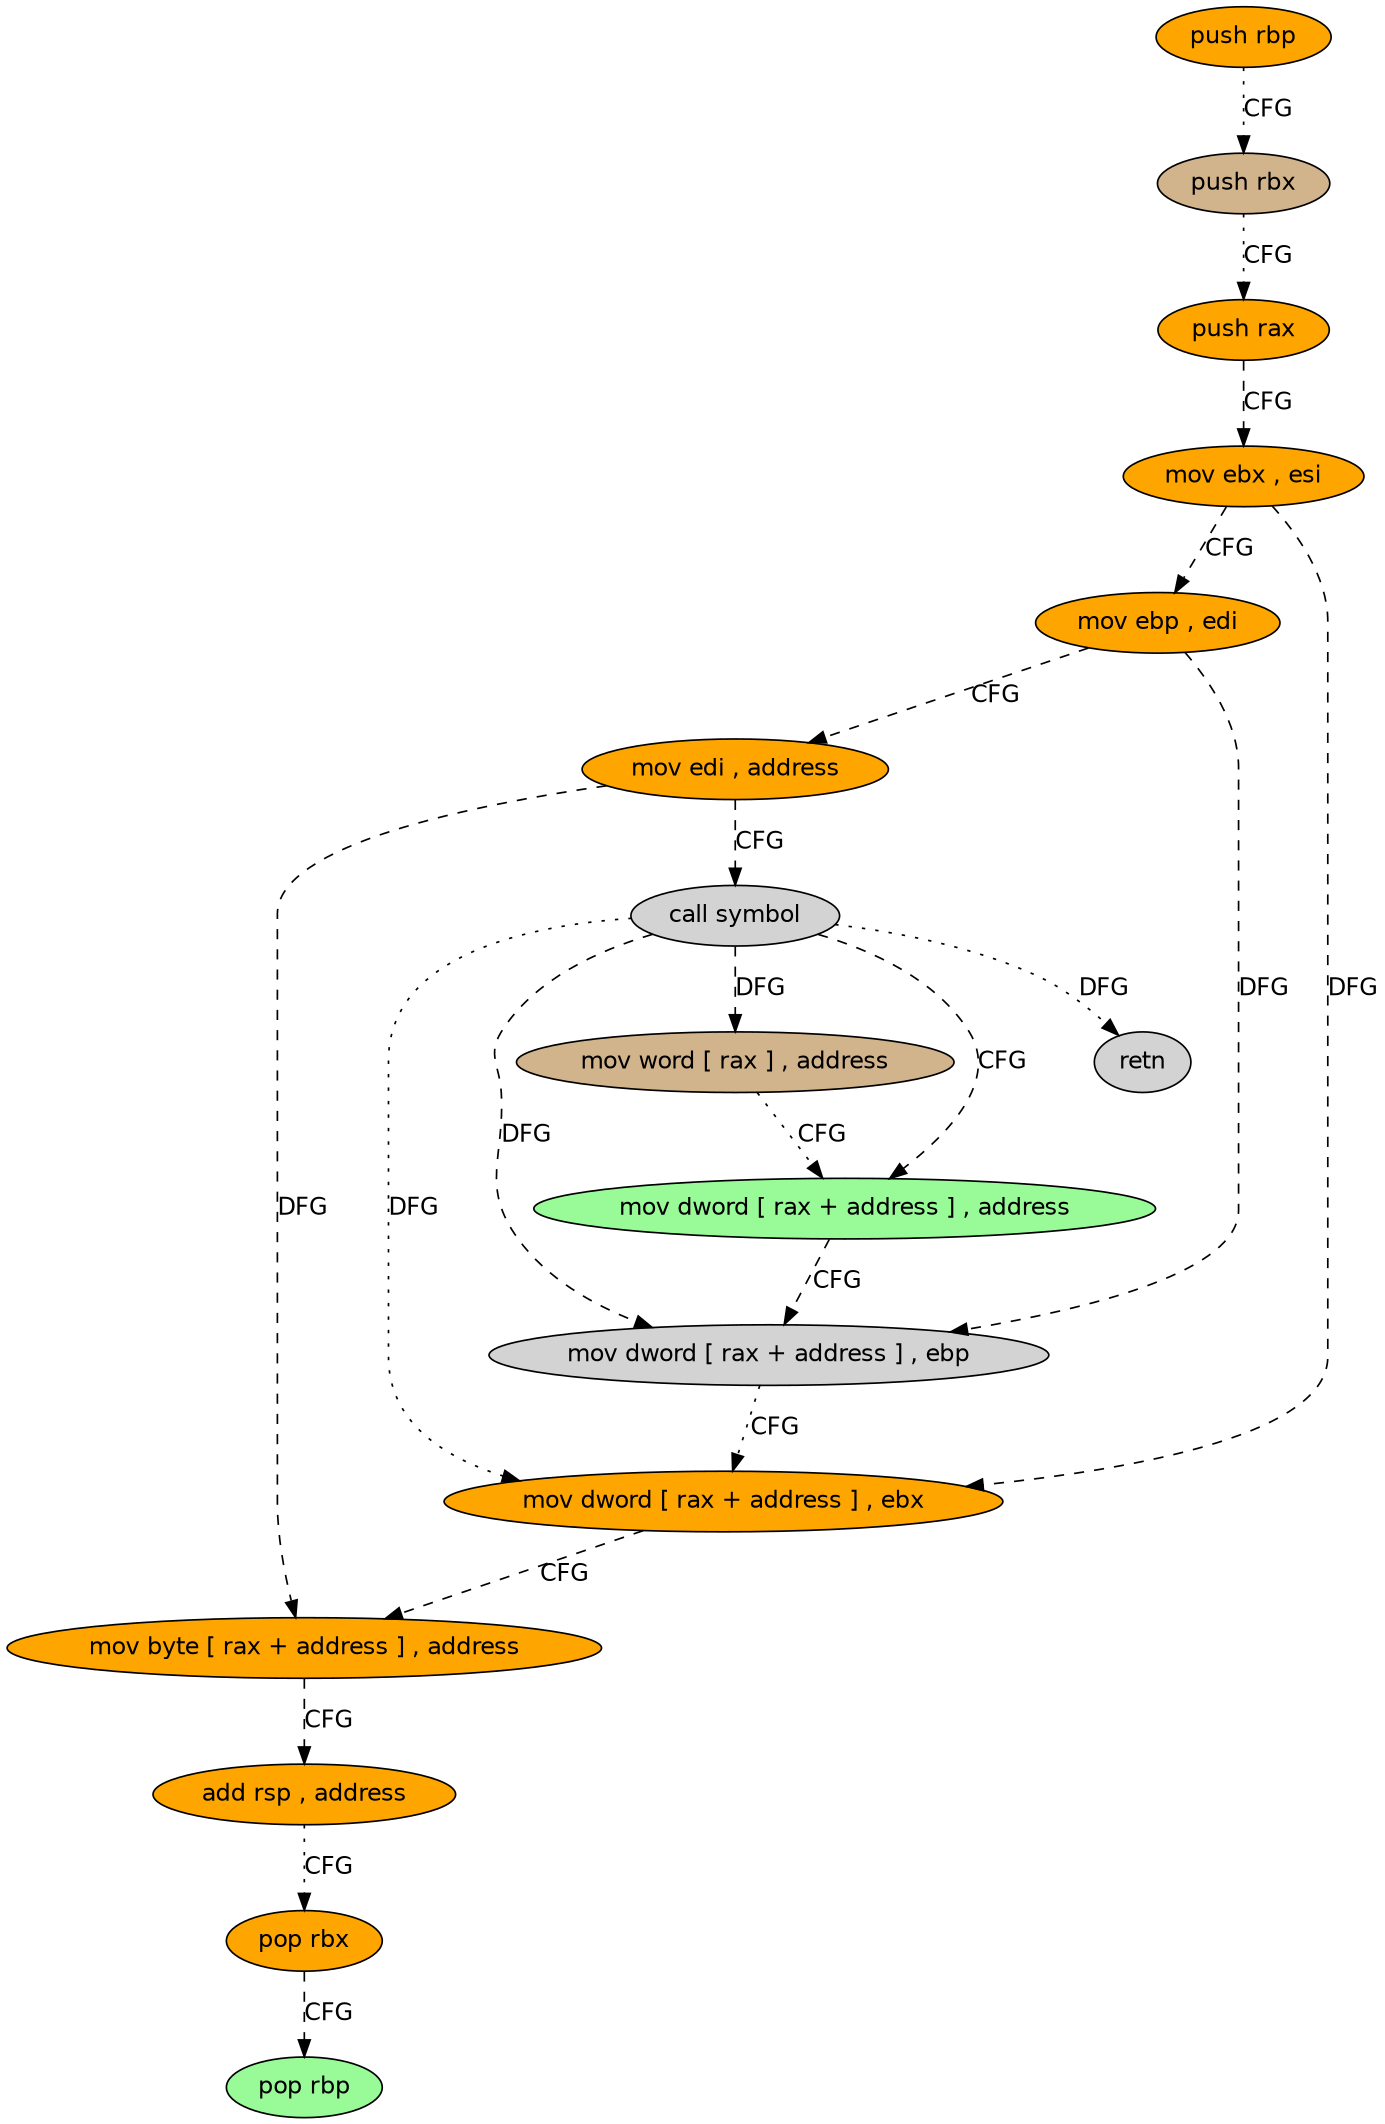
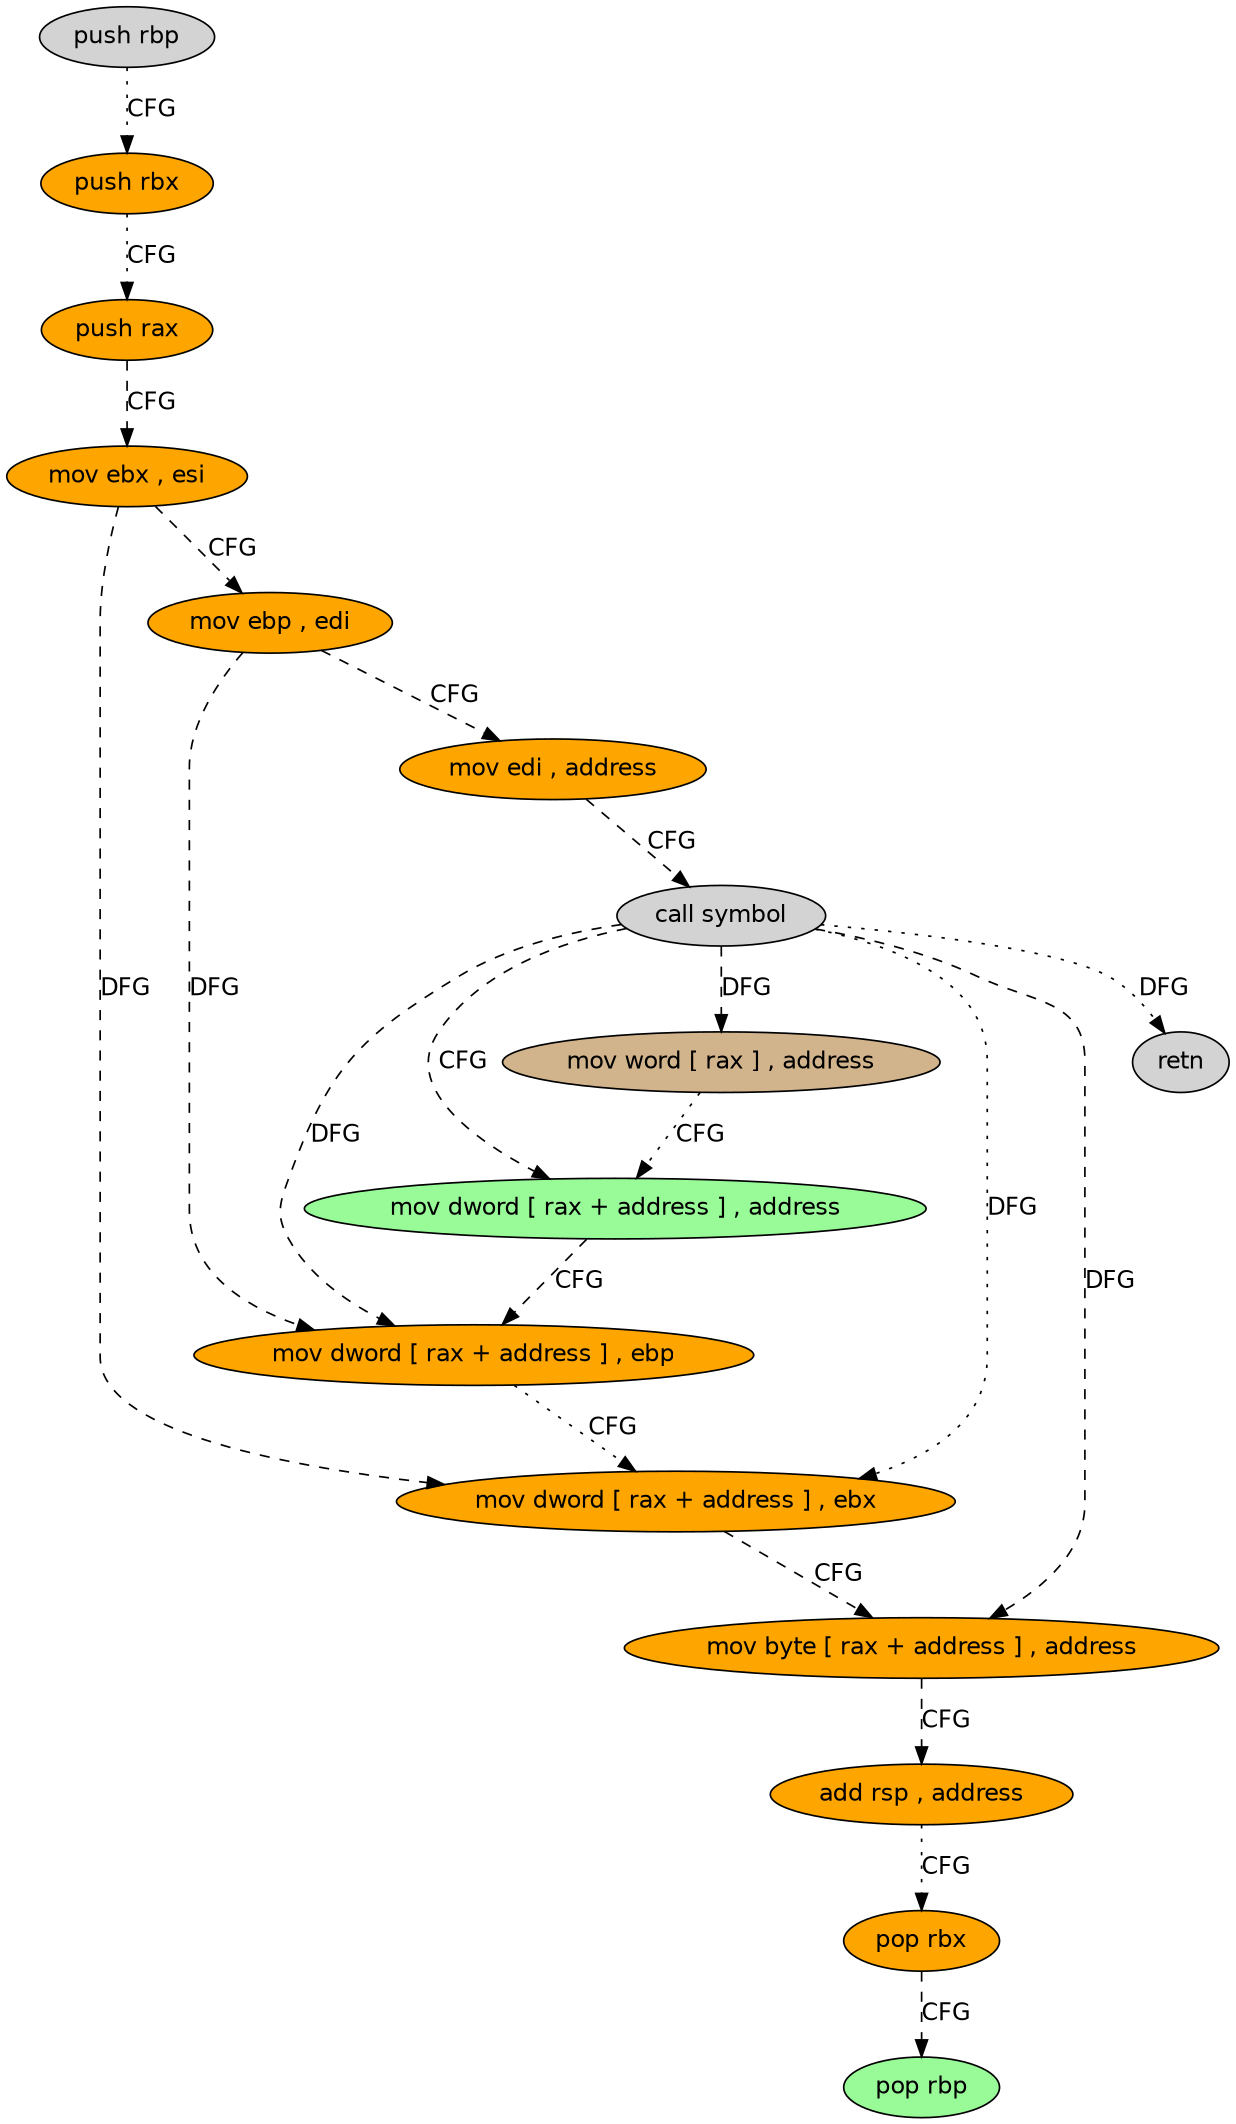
(1244, 37) -> (127, 37)
(1244, 183) -> (127, 183)
(277, 1074) -> (1085, 1193)
(769, 1355) -> (474, 1355)
